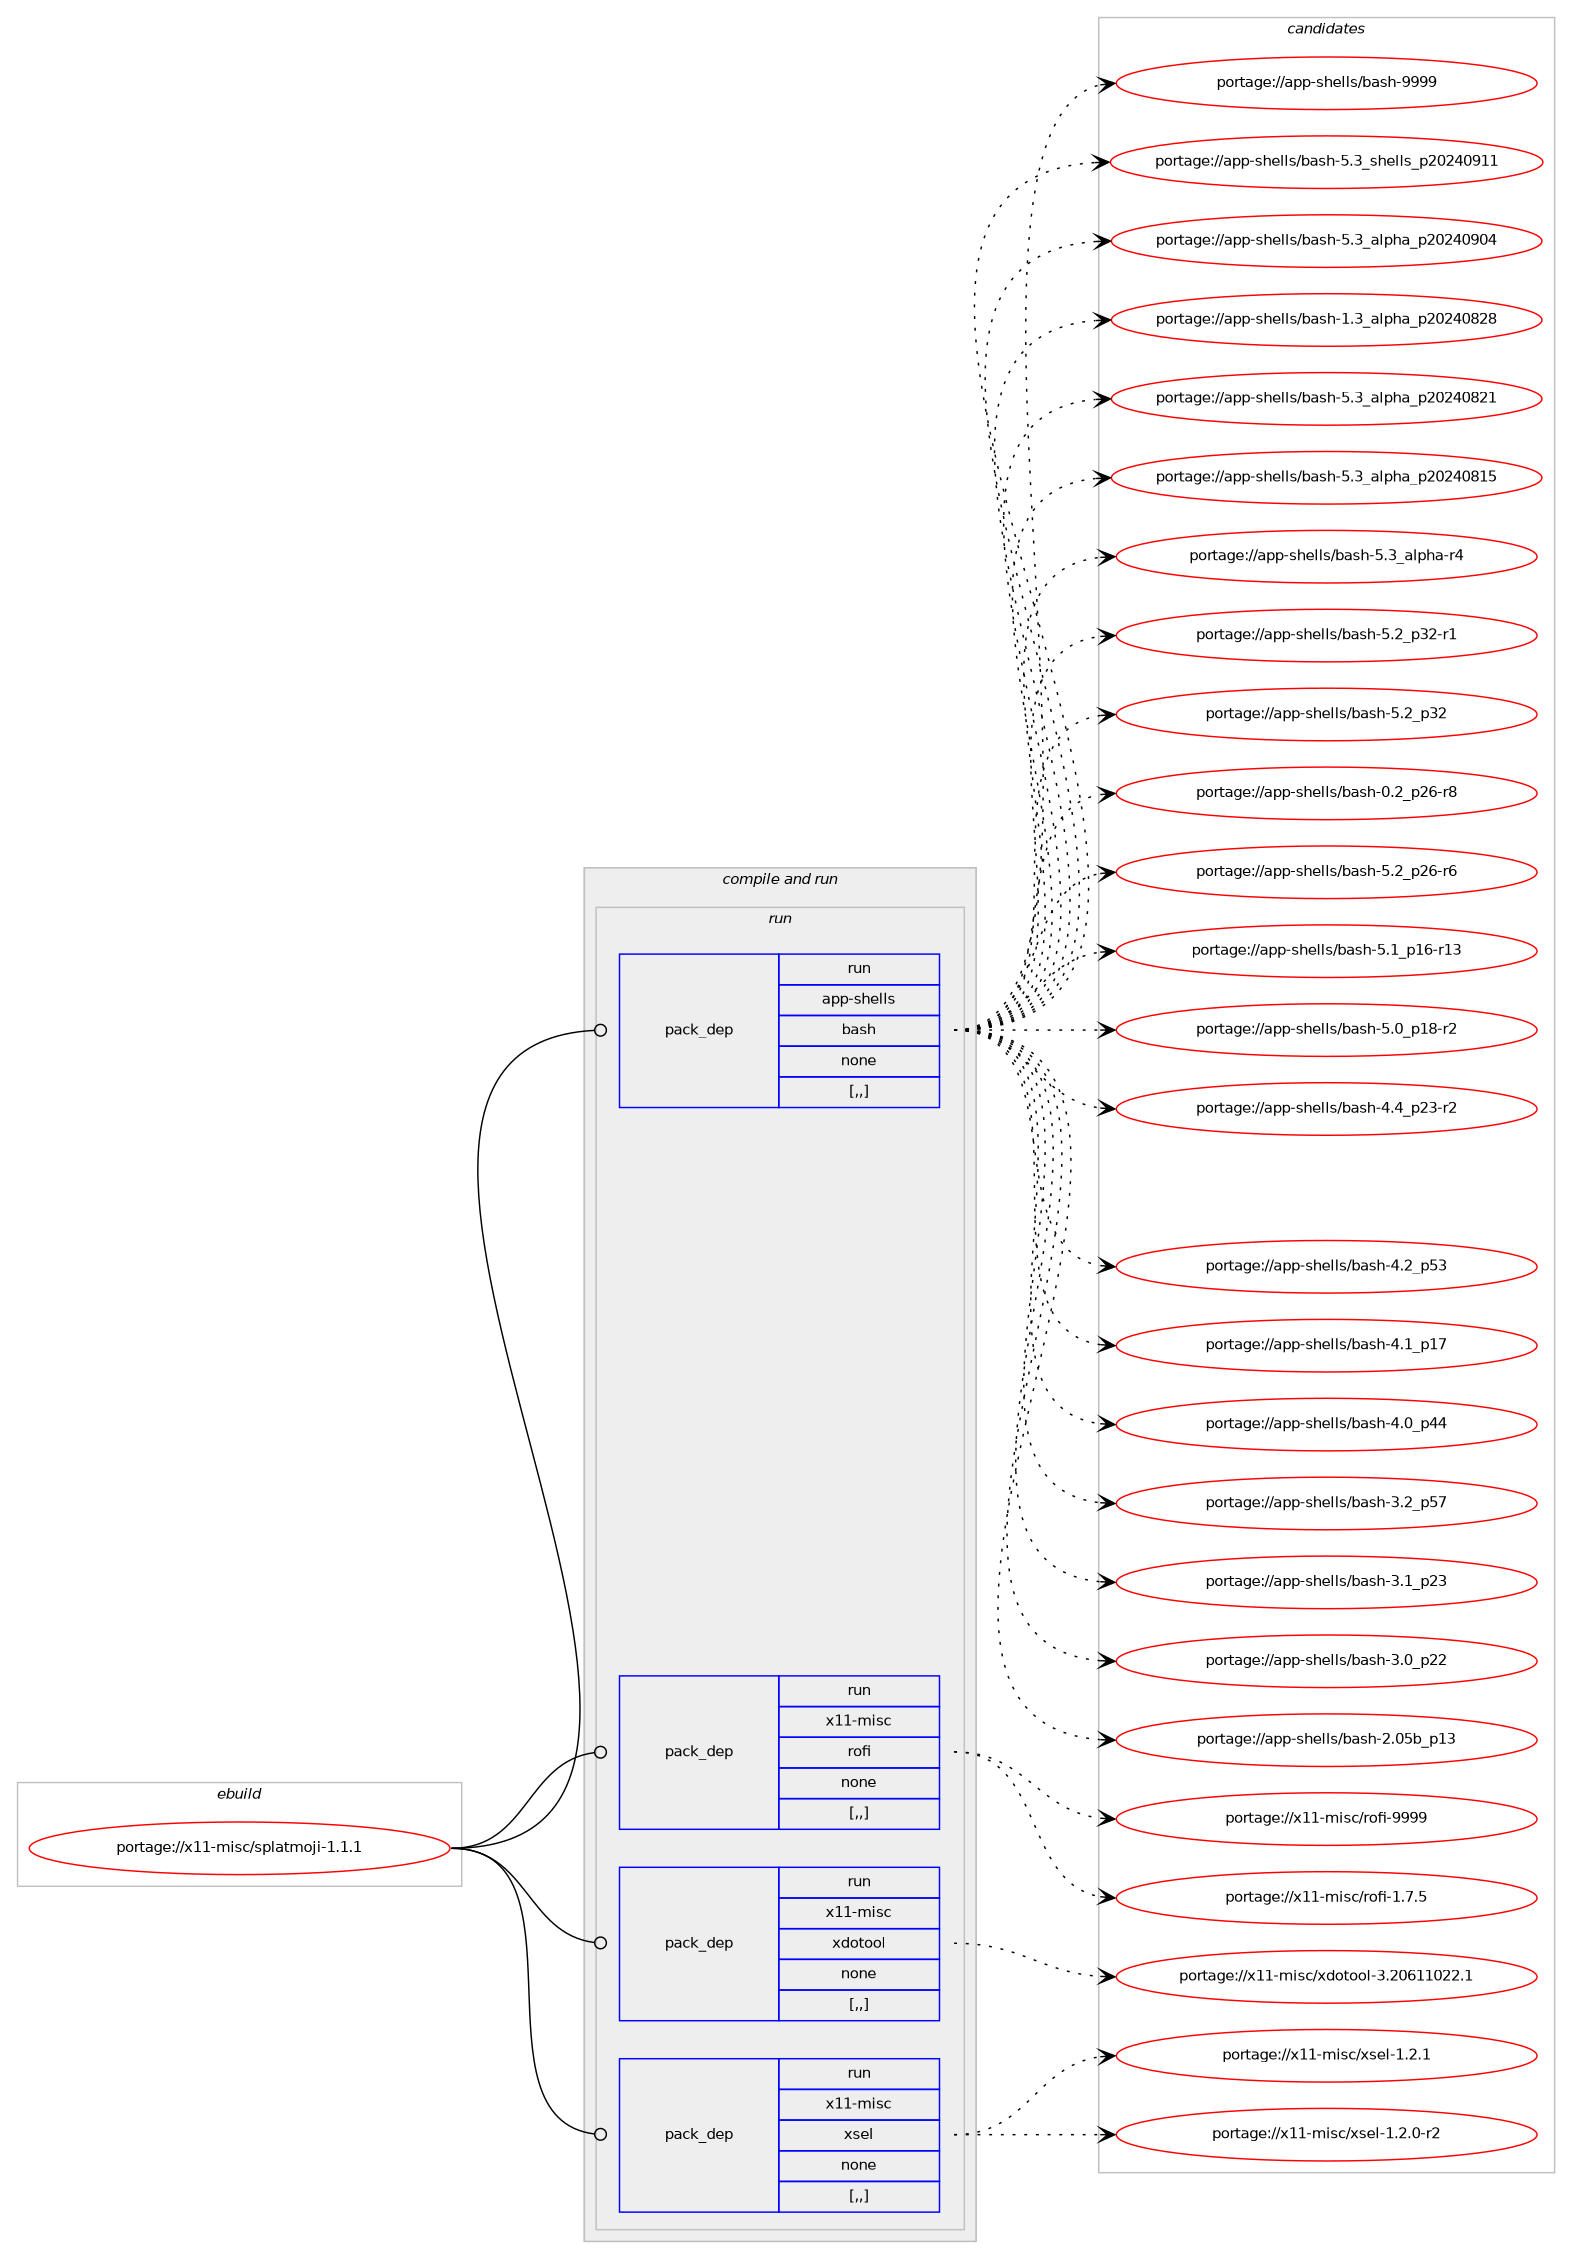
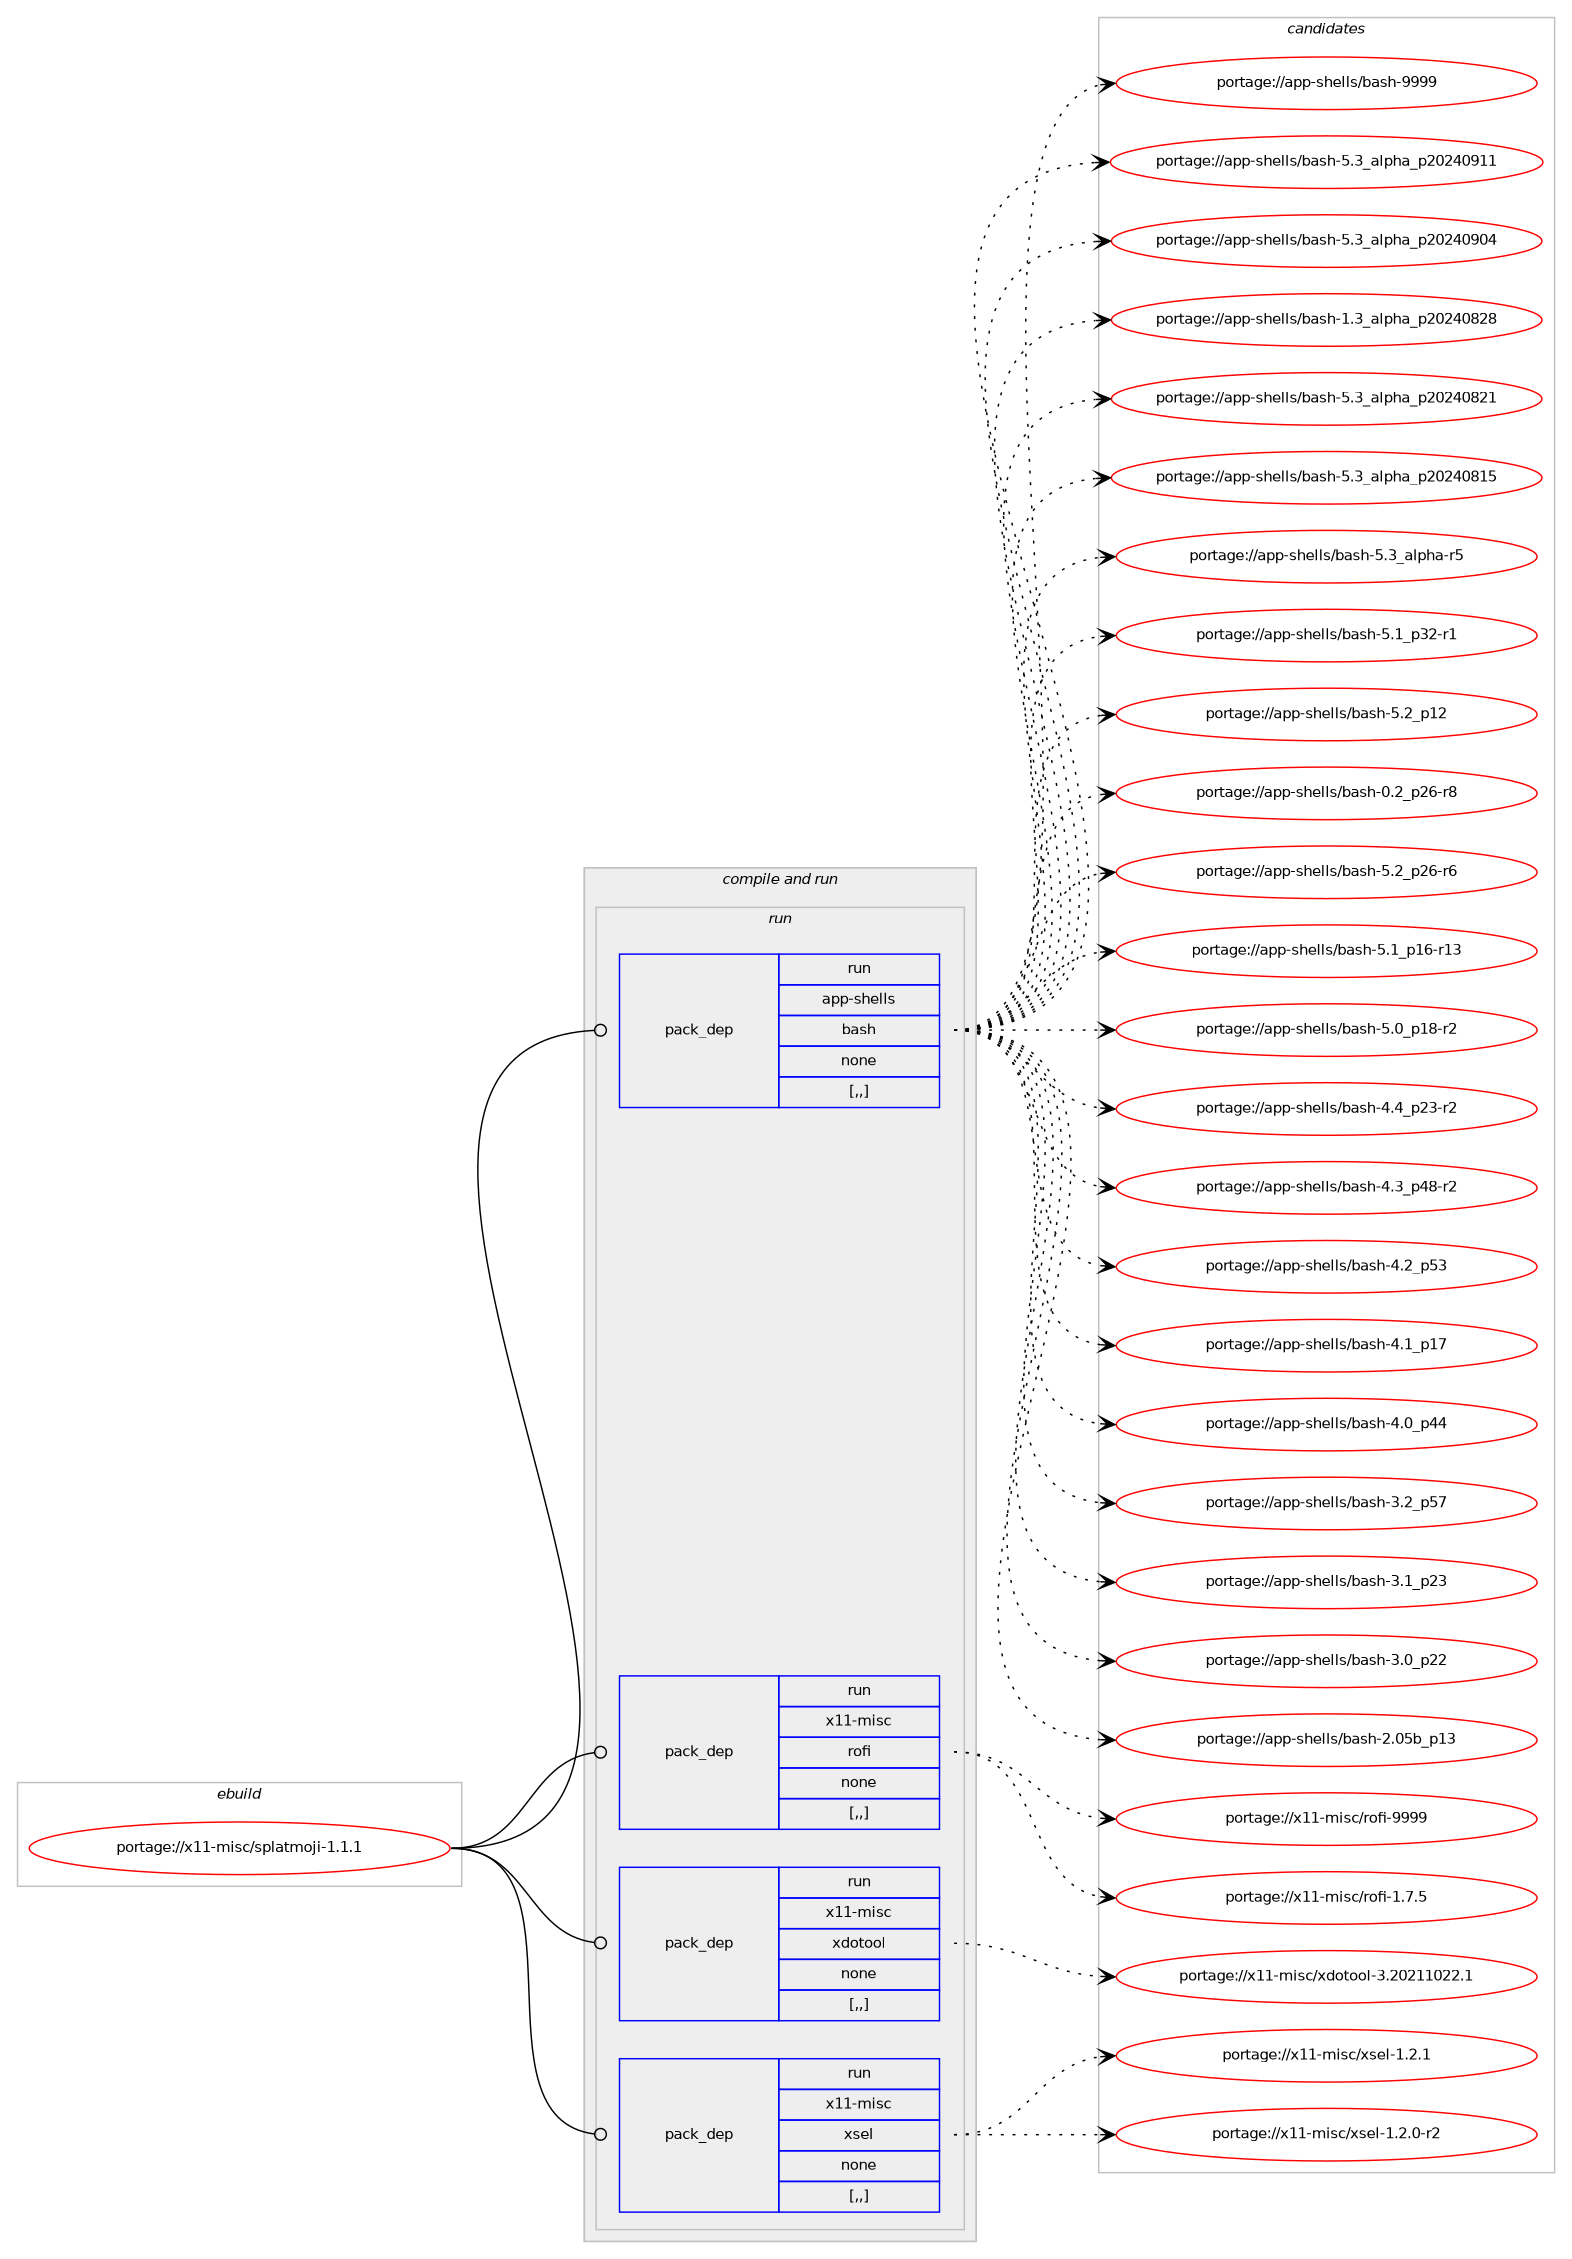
(1327, 162) -> (1327, 162)
(1327, 557) -> (1327, 557)
(1327, 636) -> (1327, 636)
(1327, 714) -> (1327, 714)
none -> (1327, 1188)
(1327, 1977) -> (1327, 1977)
